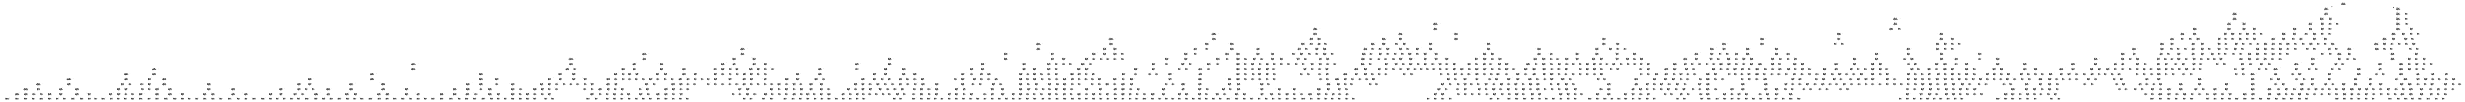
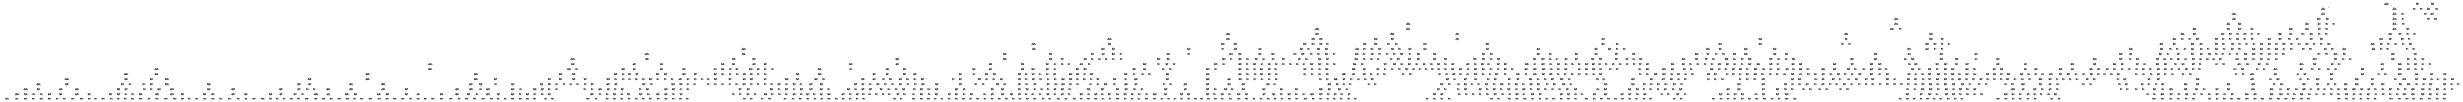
(1708, 79) -> none
